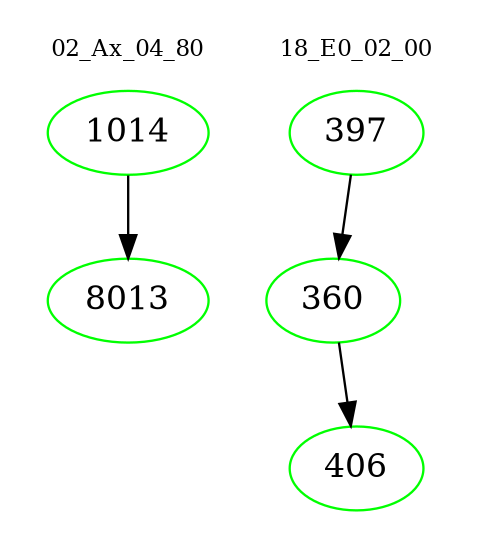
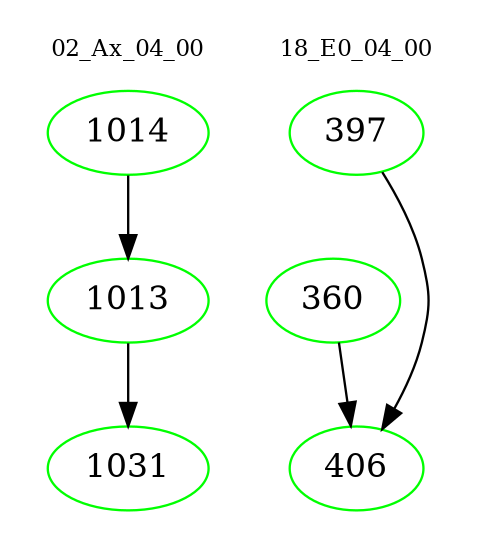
(128, 50) -> (128, 50)
(357, 50) -> (357, 50)
(347, 205) -> (428, 289)
(128, 301) -> (128, 301)
none -> (128, 468)
